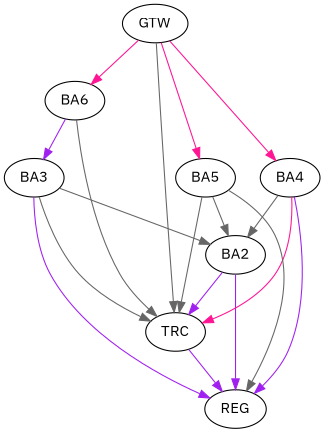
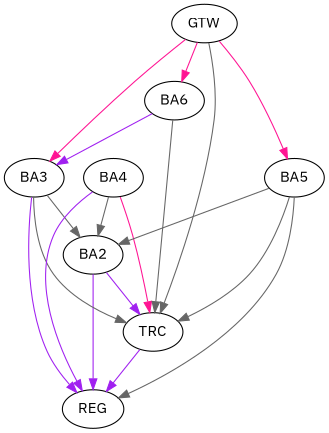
(219, 97) -> (120, 95)
